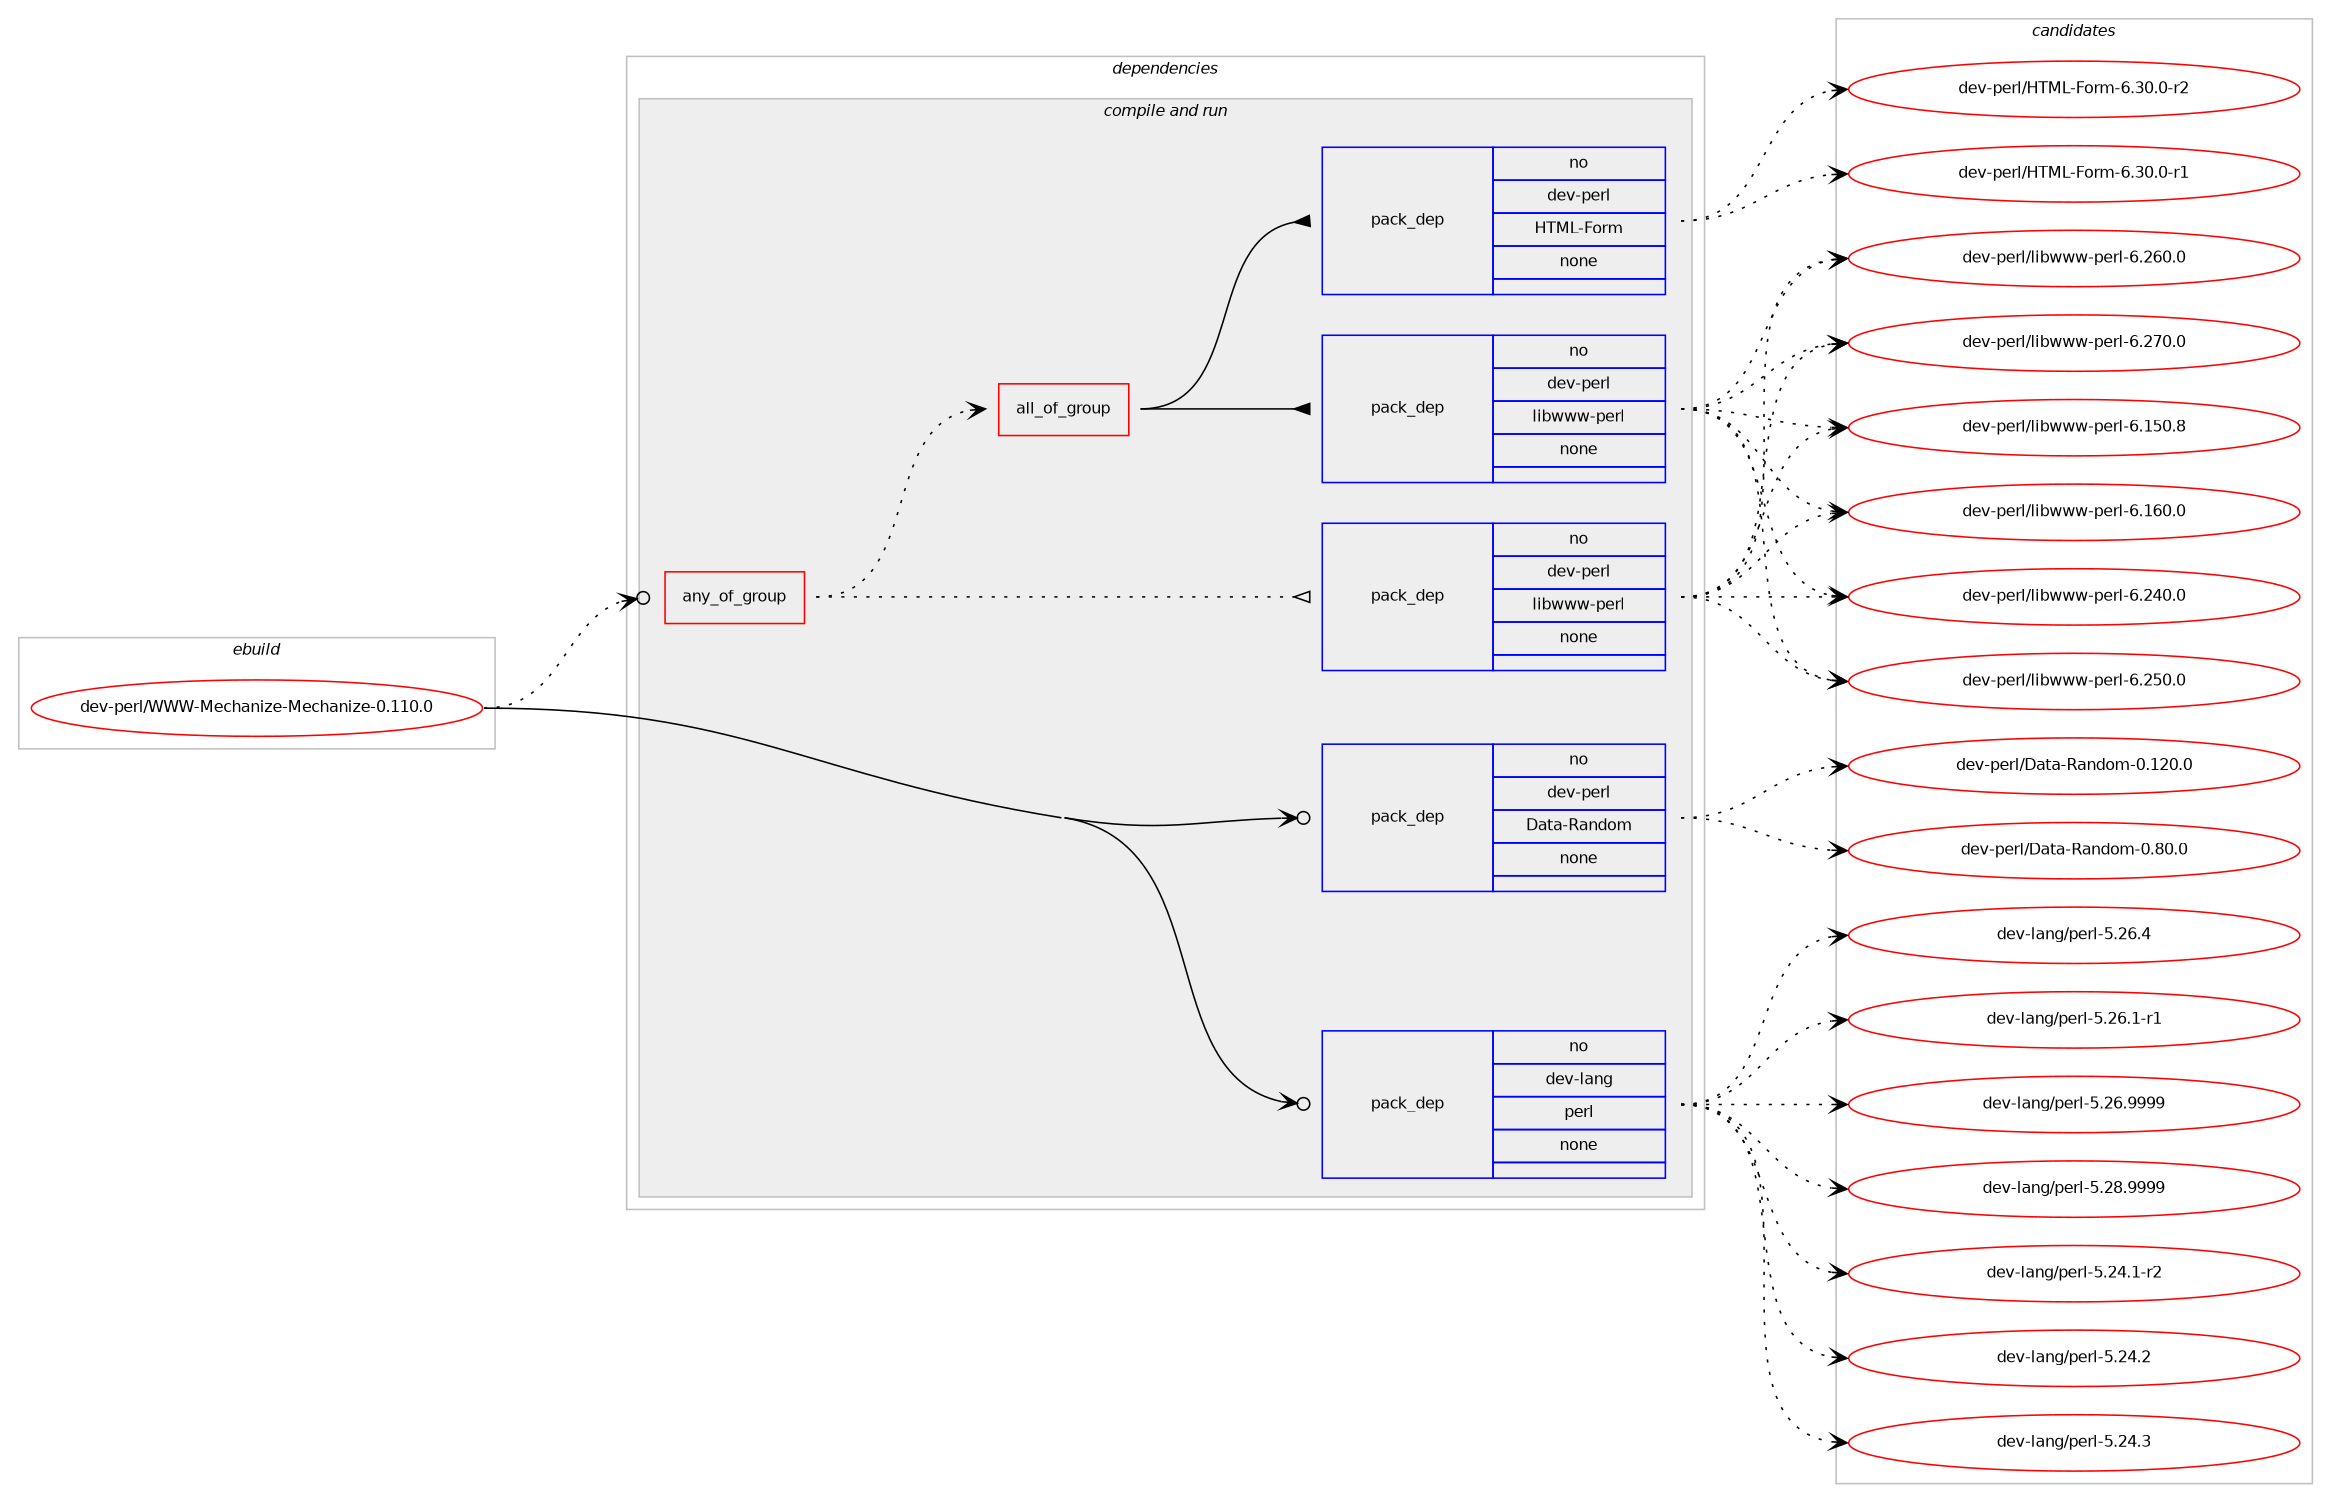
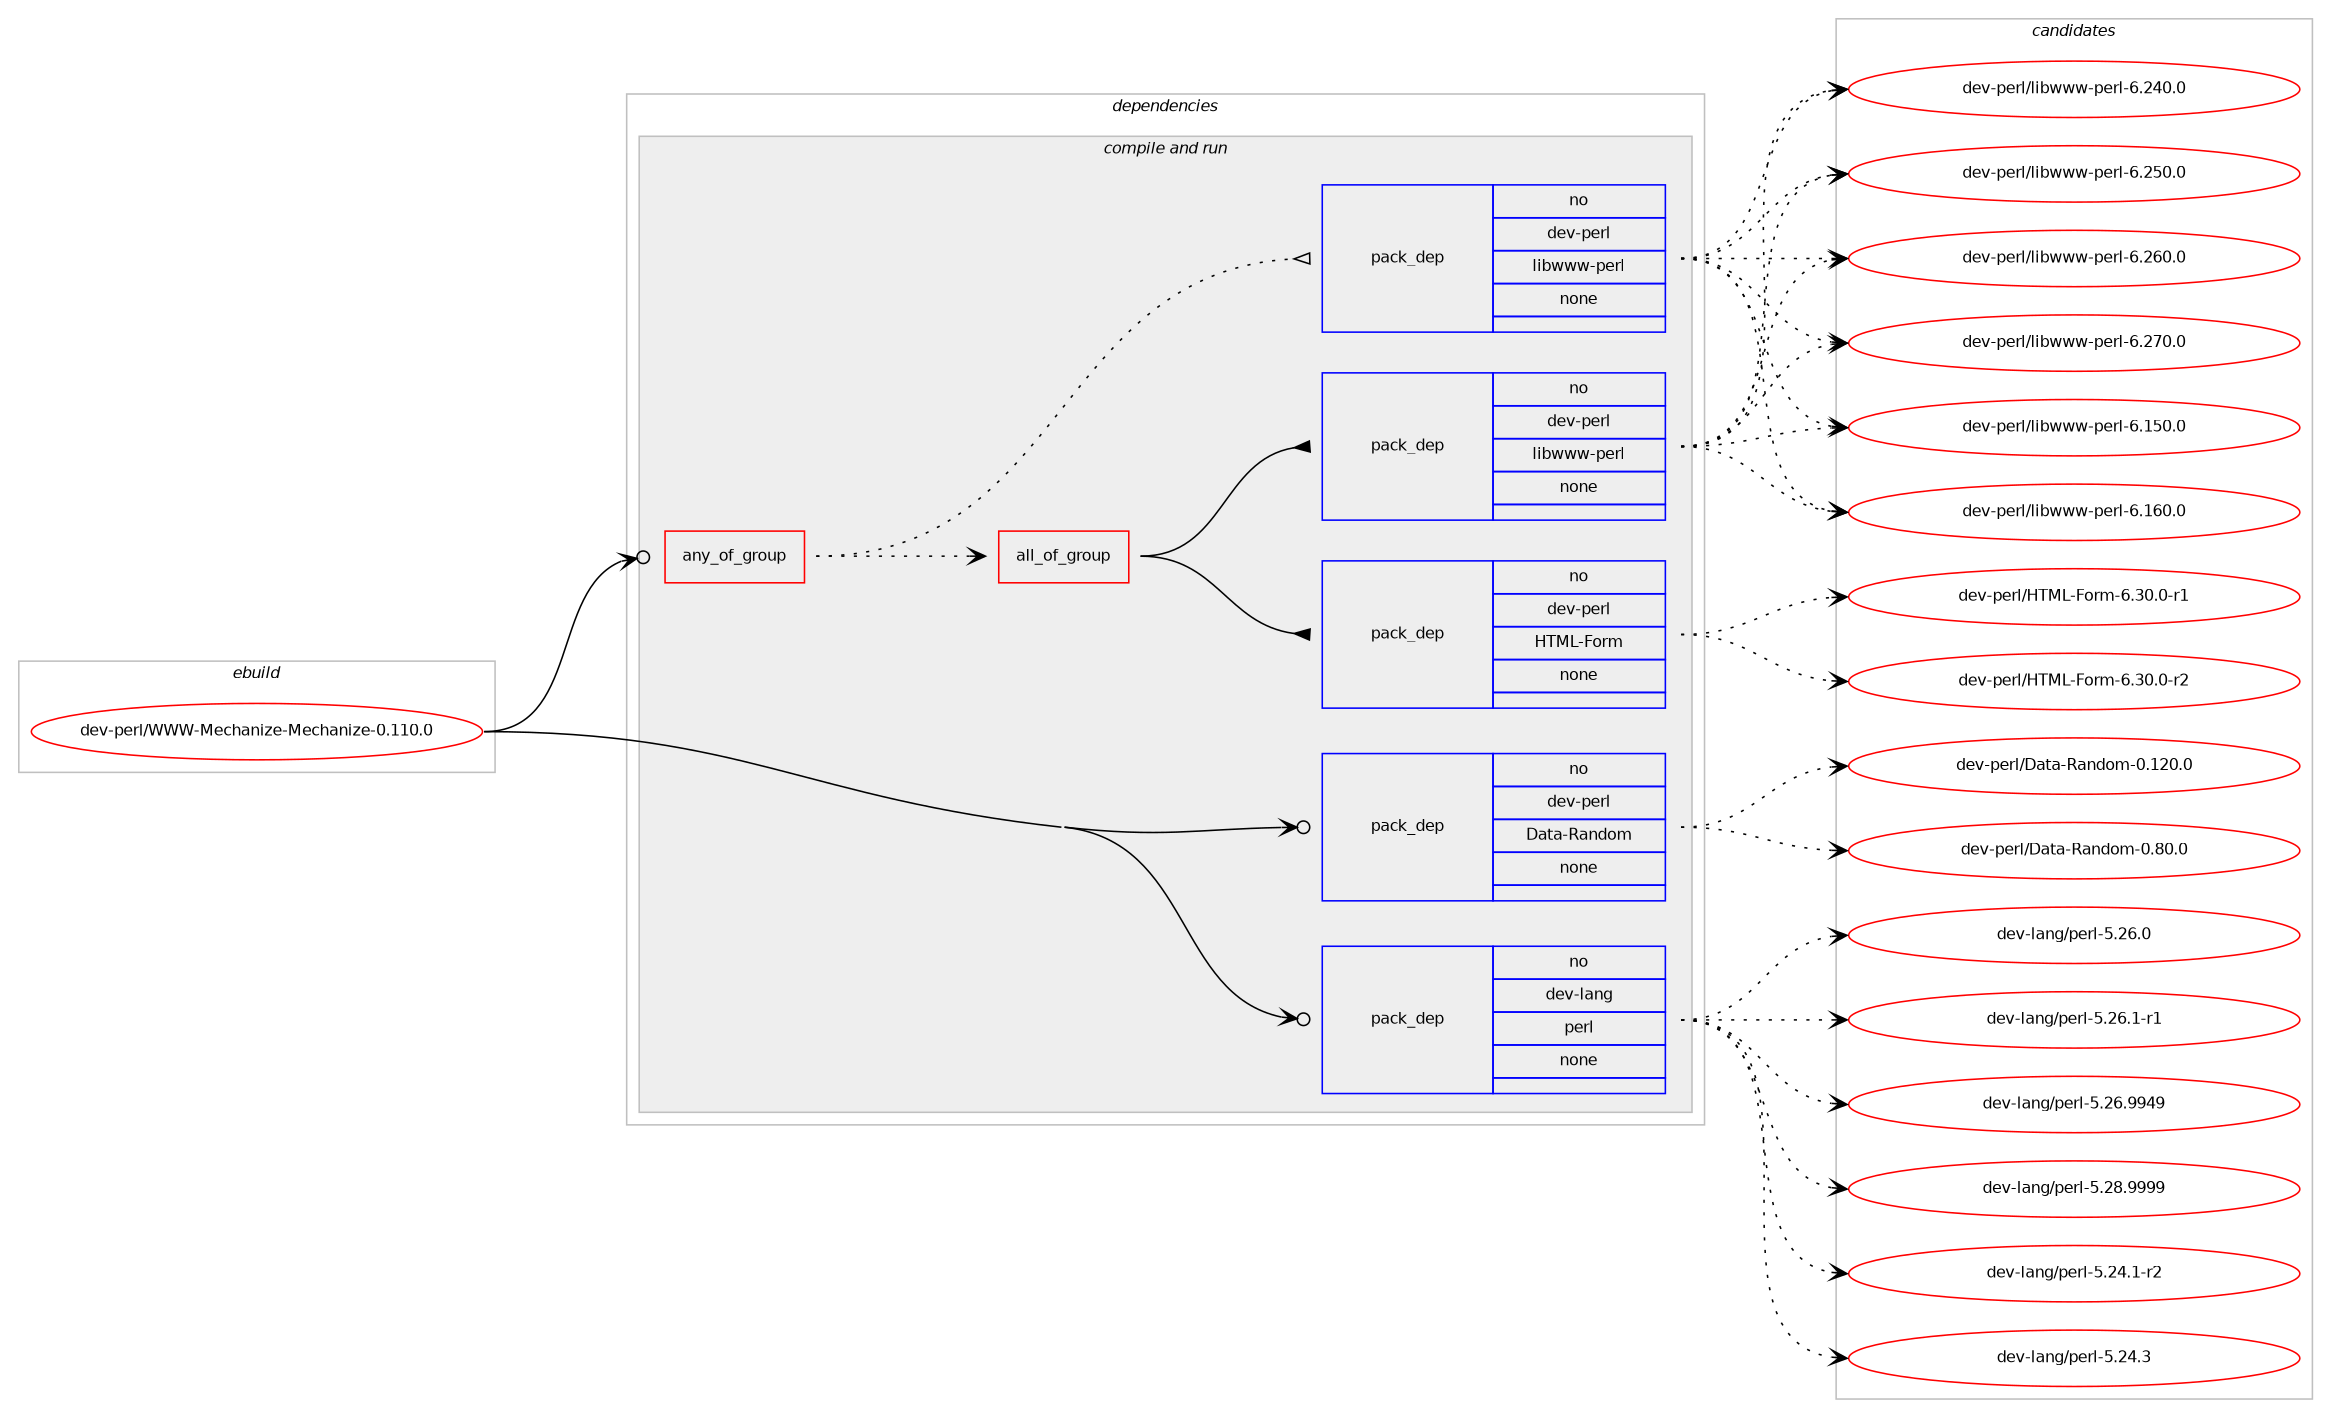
(2074, 428) -> (2074, 428)
(558, 664) -> (562, 657)
(2074, 935) -> (2074, 935)
(2074, 1104) -> (2074, 1104)
(2074, 1358) -> none
